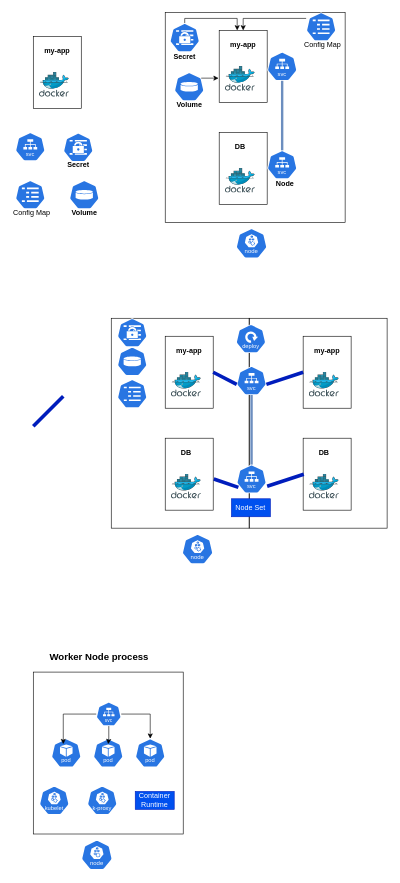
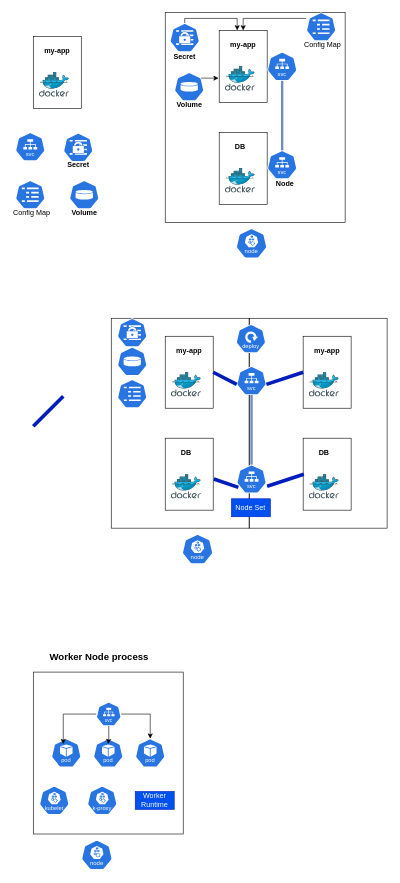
(155, 801) -> (155, 801)
